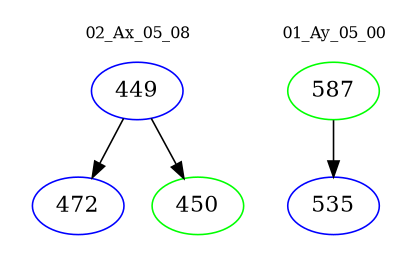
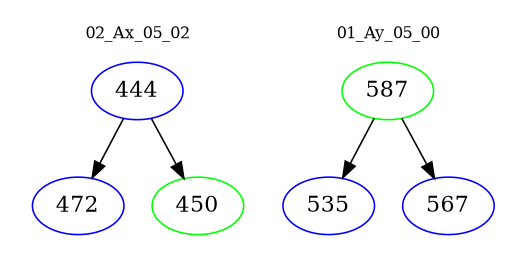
(138, 34) -> (138, 34)
(137, 91) -> (137, 91)
none -> (448, 206)
